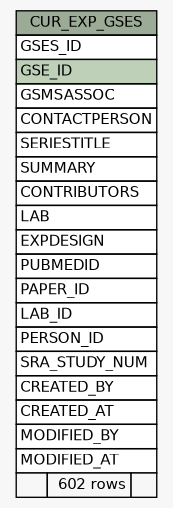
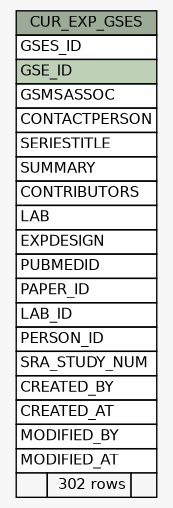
(93, 484) -> (93, 484)
